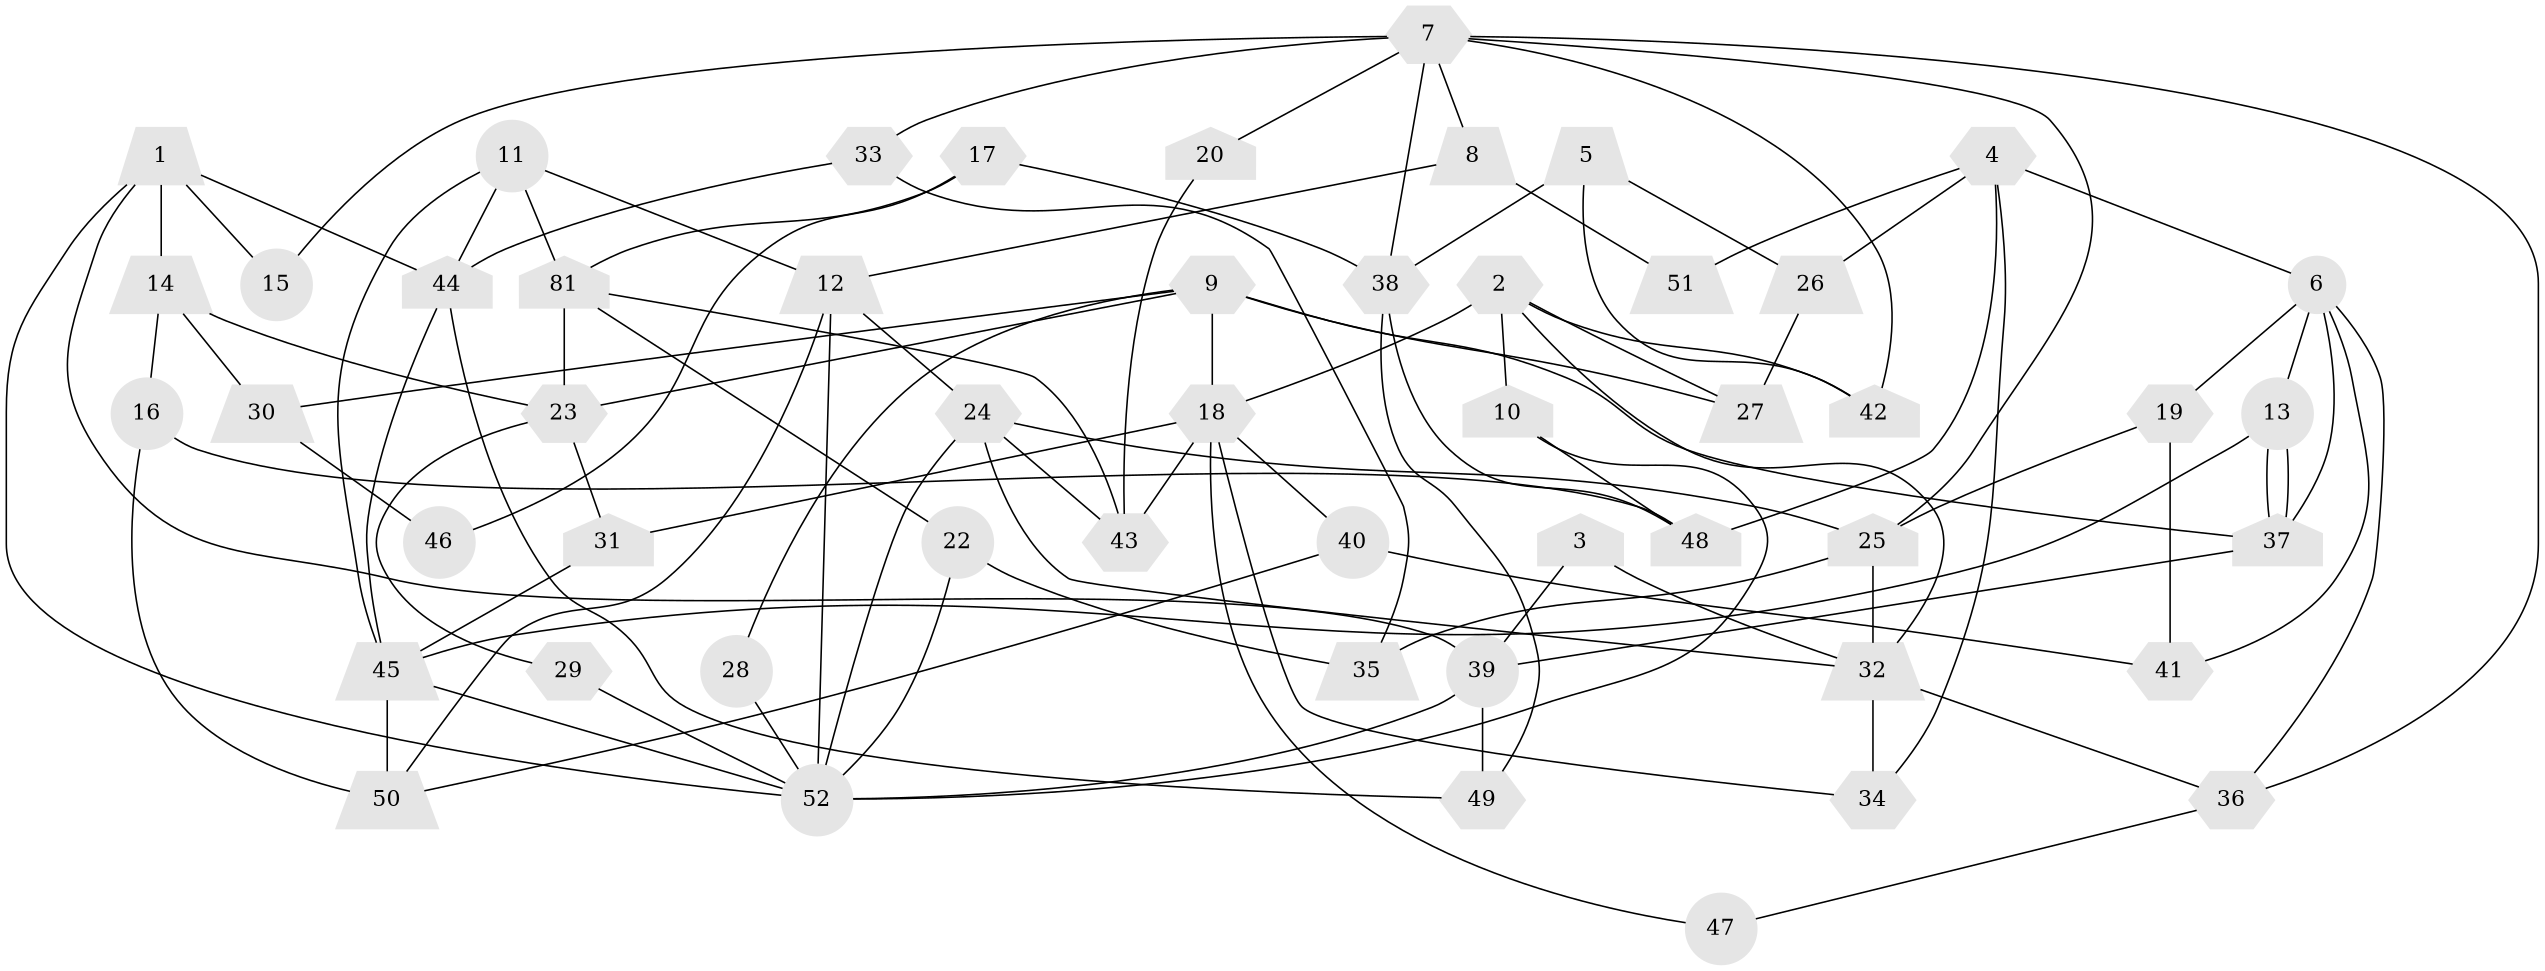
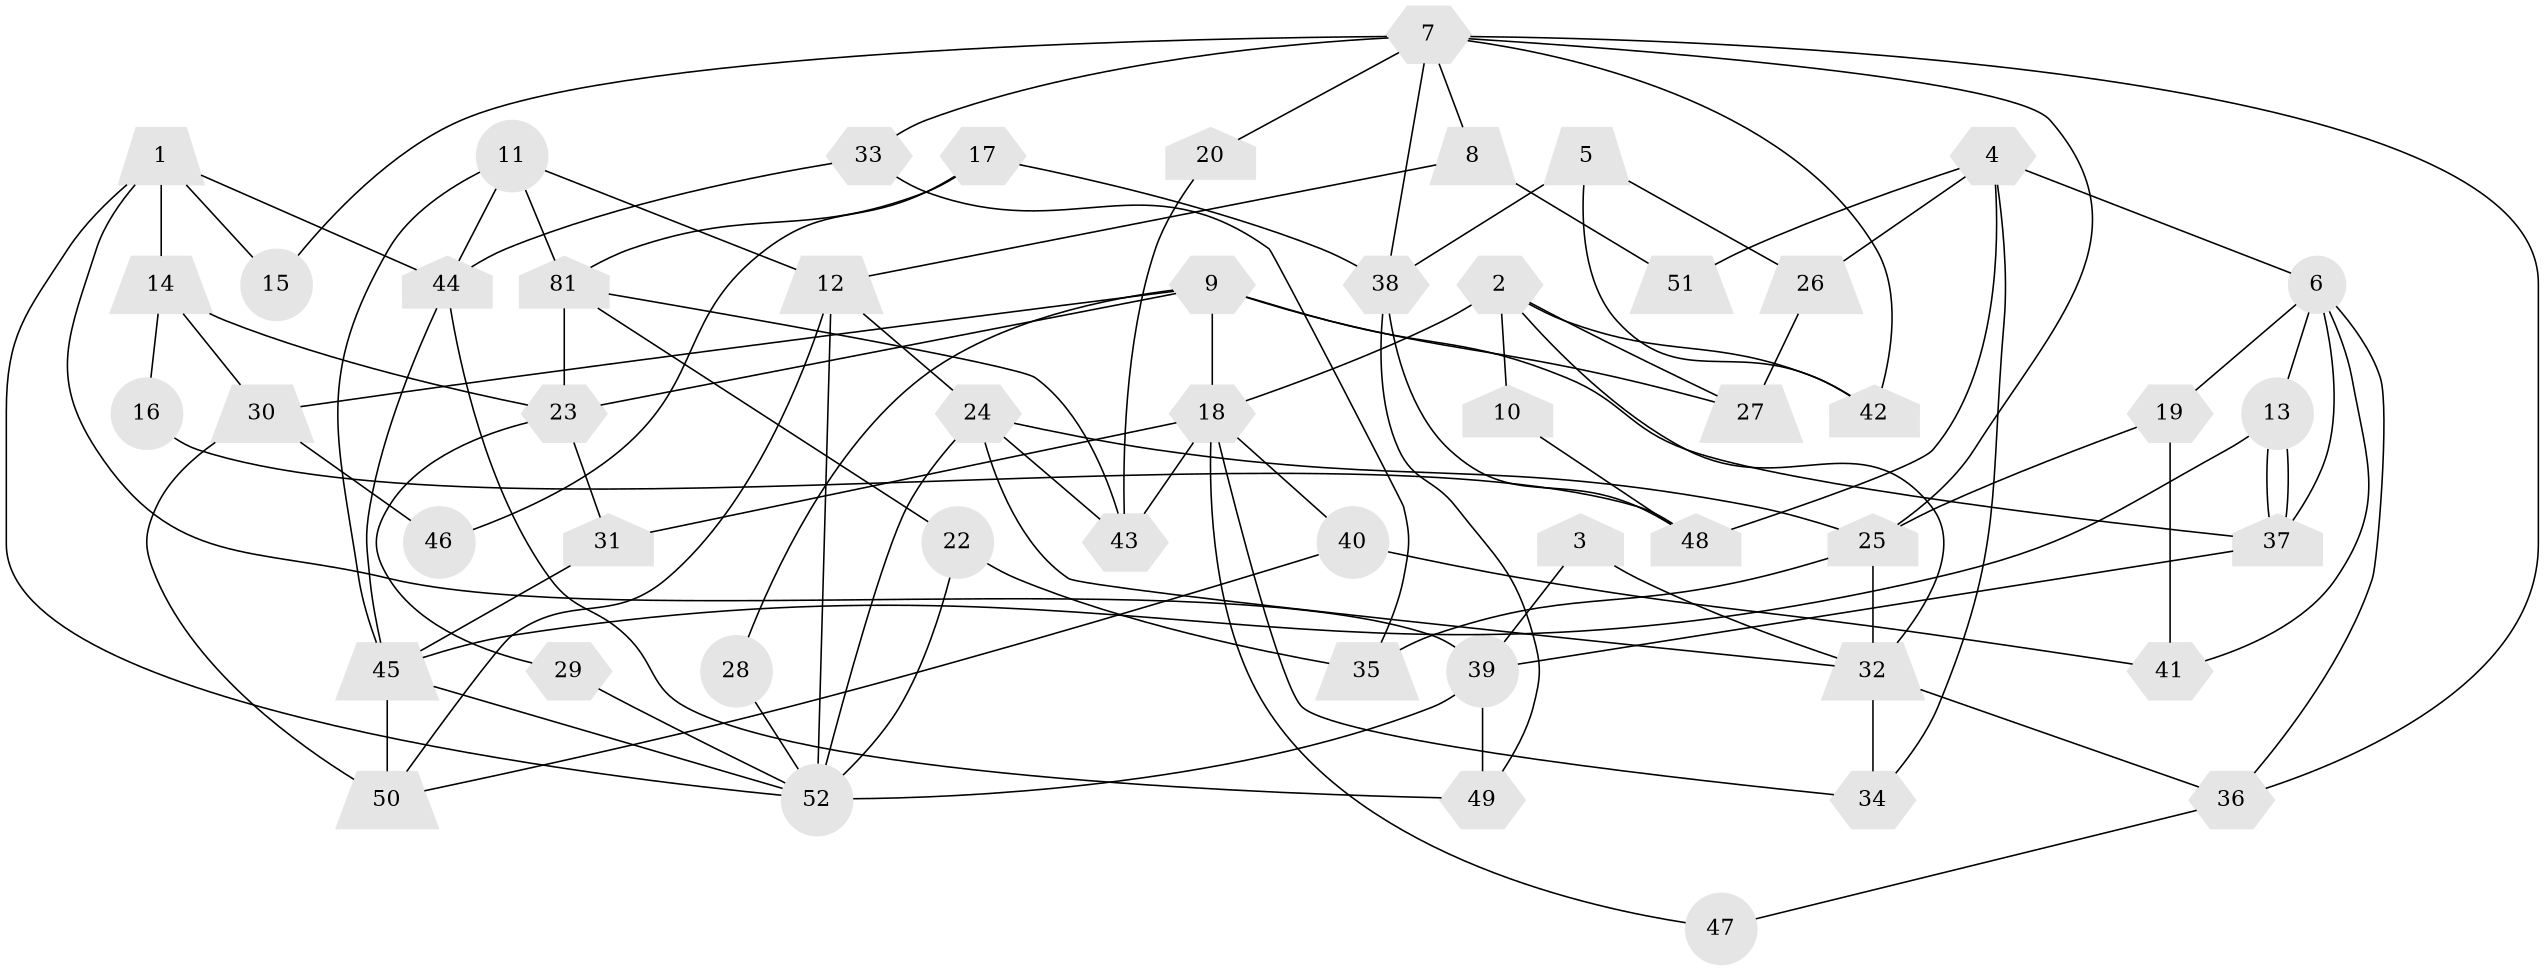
(151, 653) -> (187, 631)
(1511, 714) -> none
